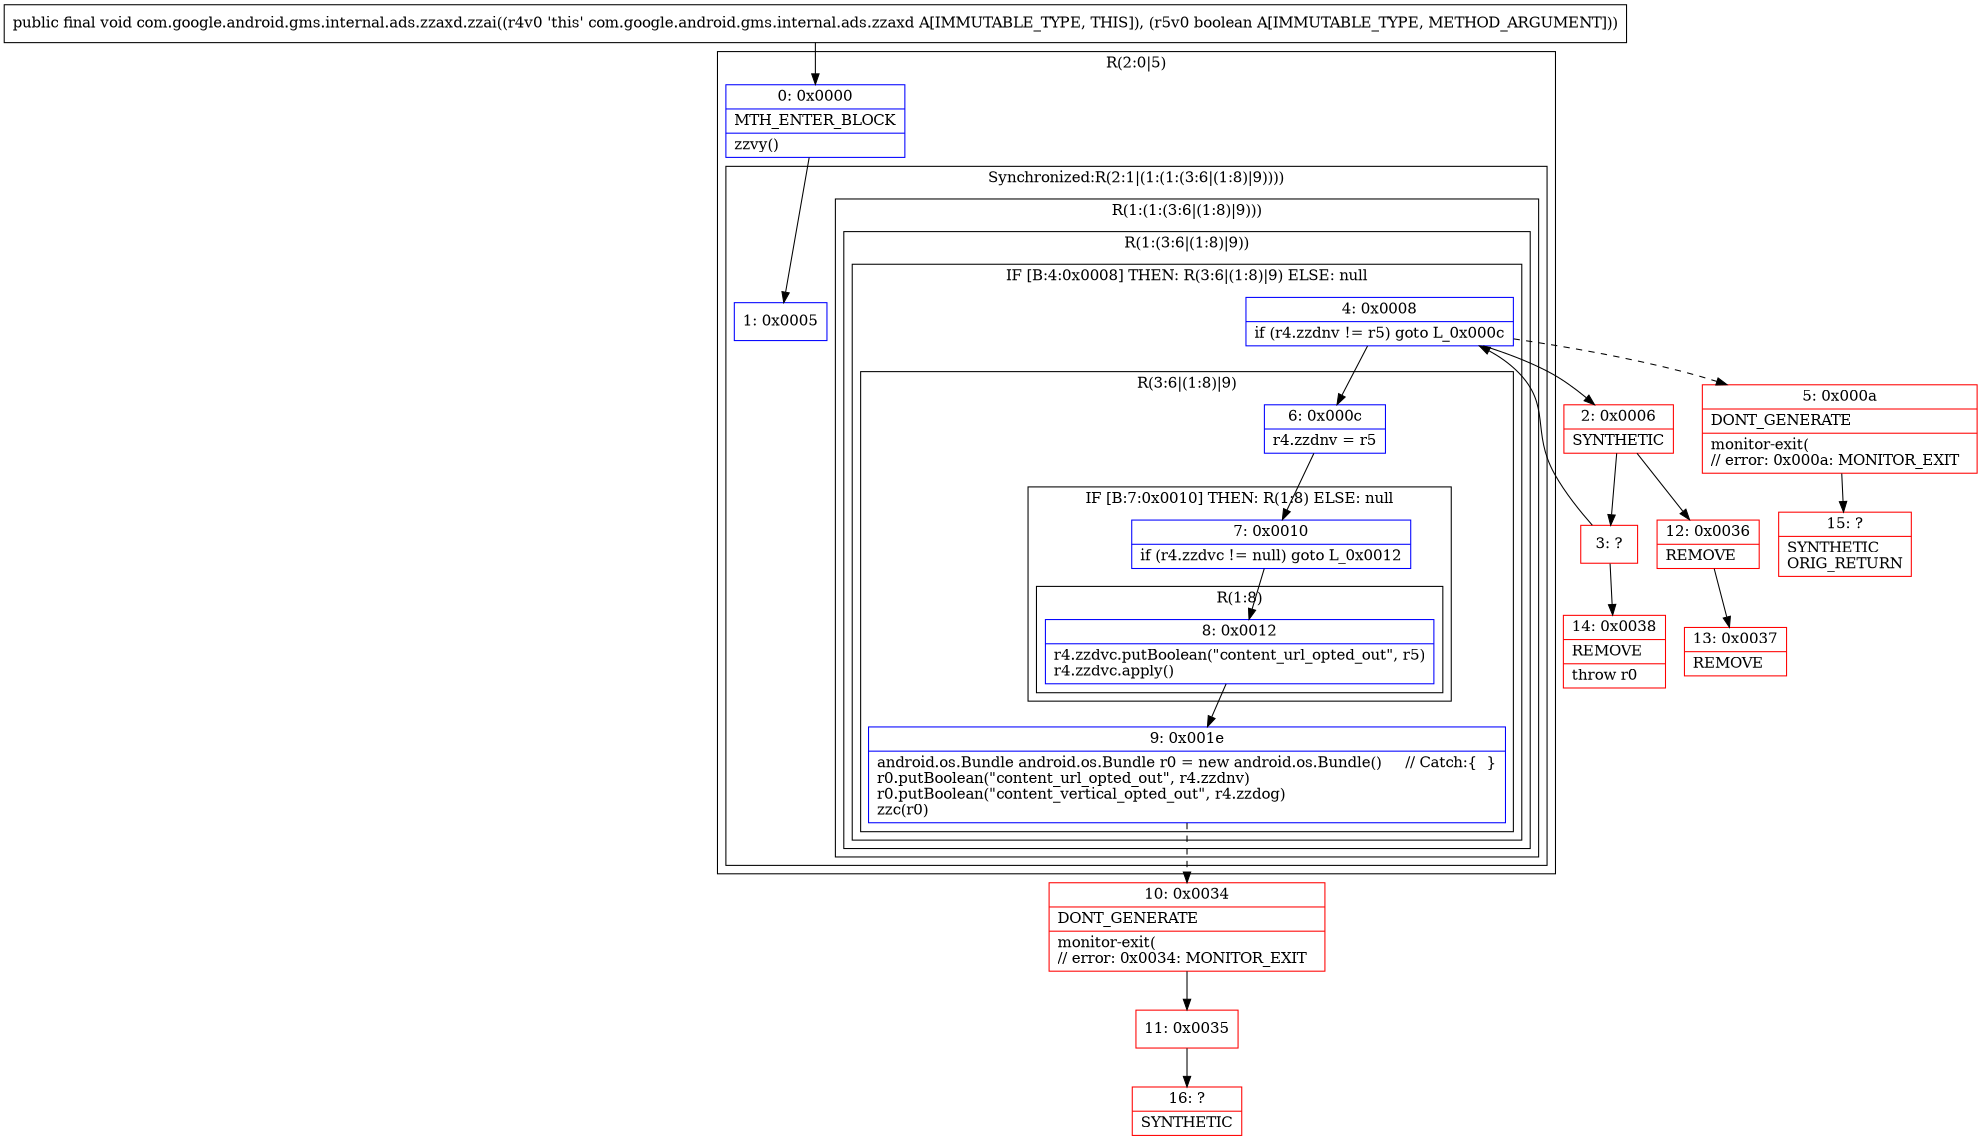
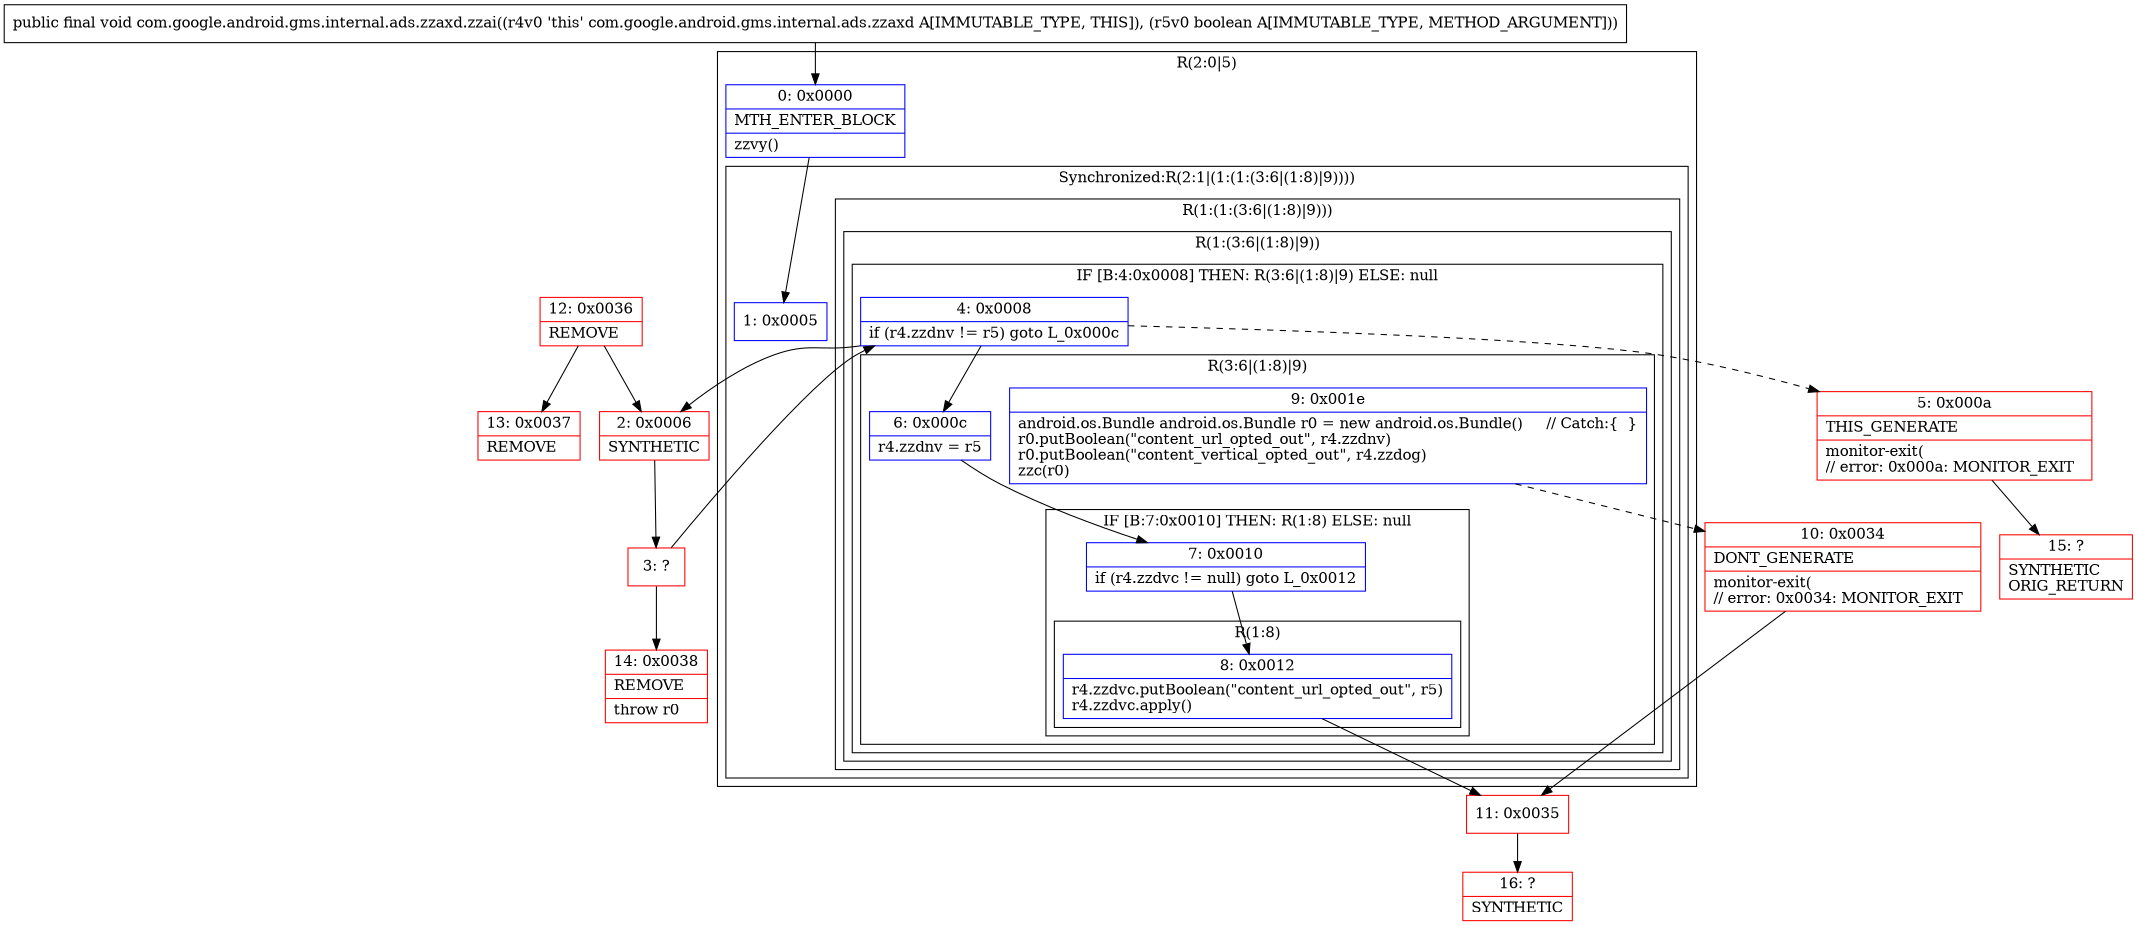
(1781, 421) -> (1892, 427)
(1660, 482) -> (620, 374)
(1216, 708) -> (1396, 755)
